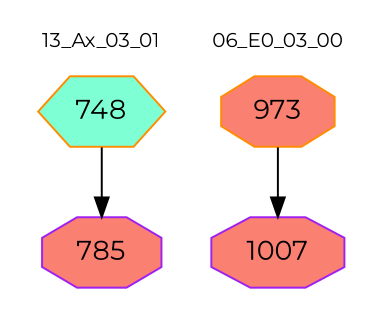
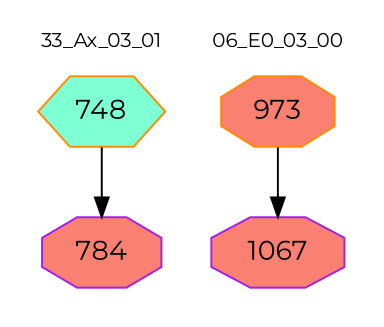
(102, 42) -> (102, 42)
(102, 252) -> (102, 252)
(278, 252) -> (278, 252)
